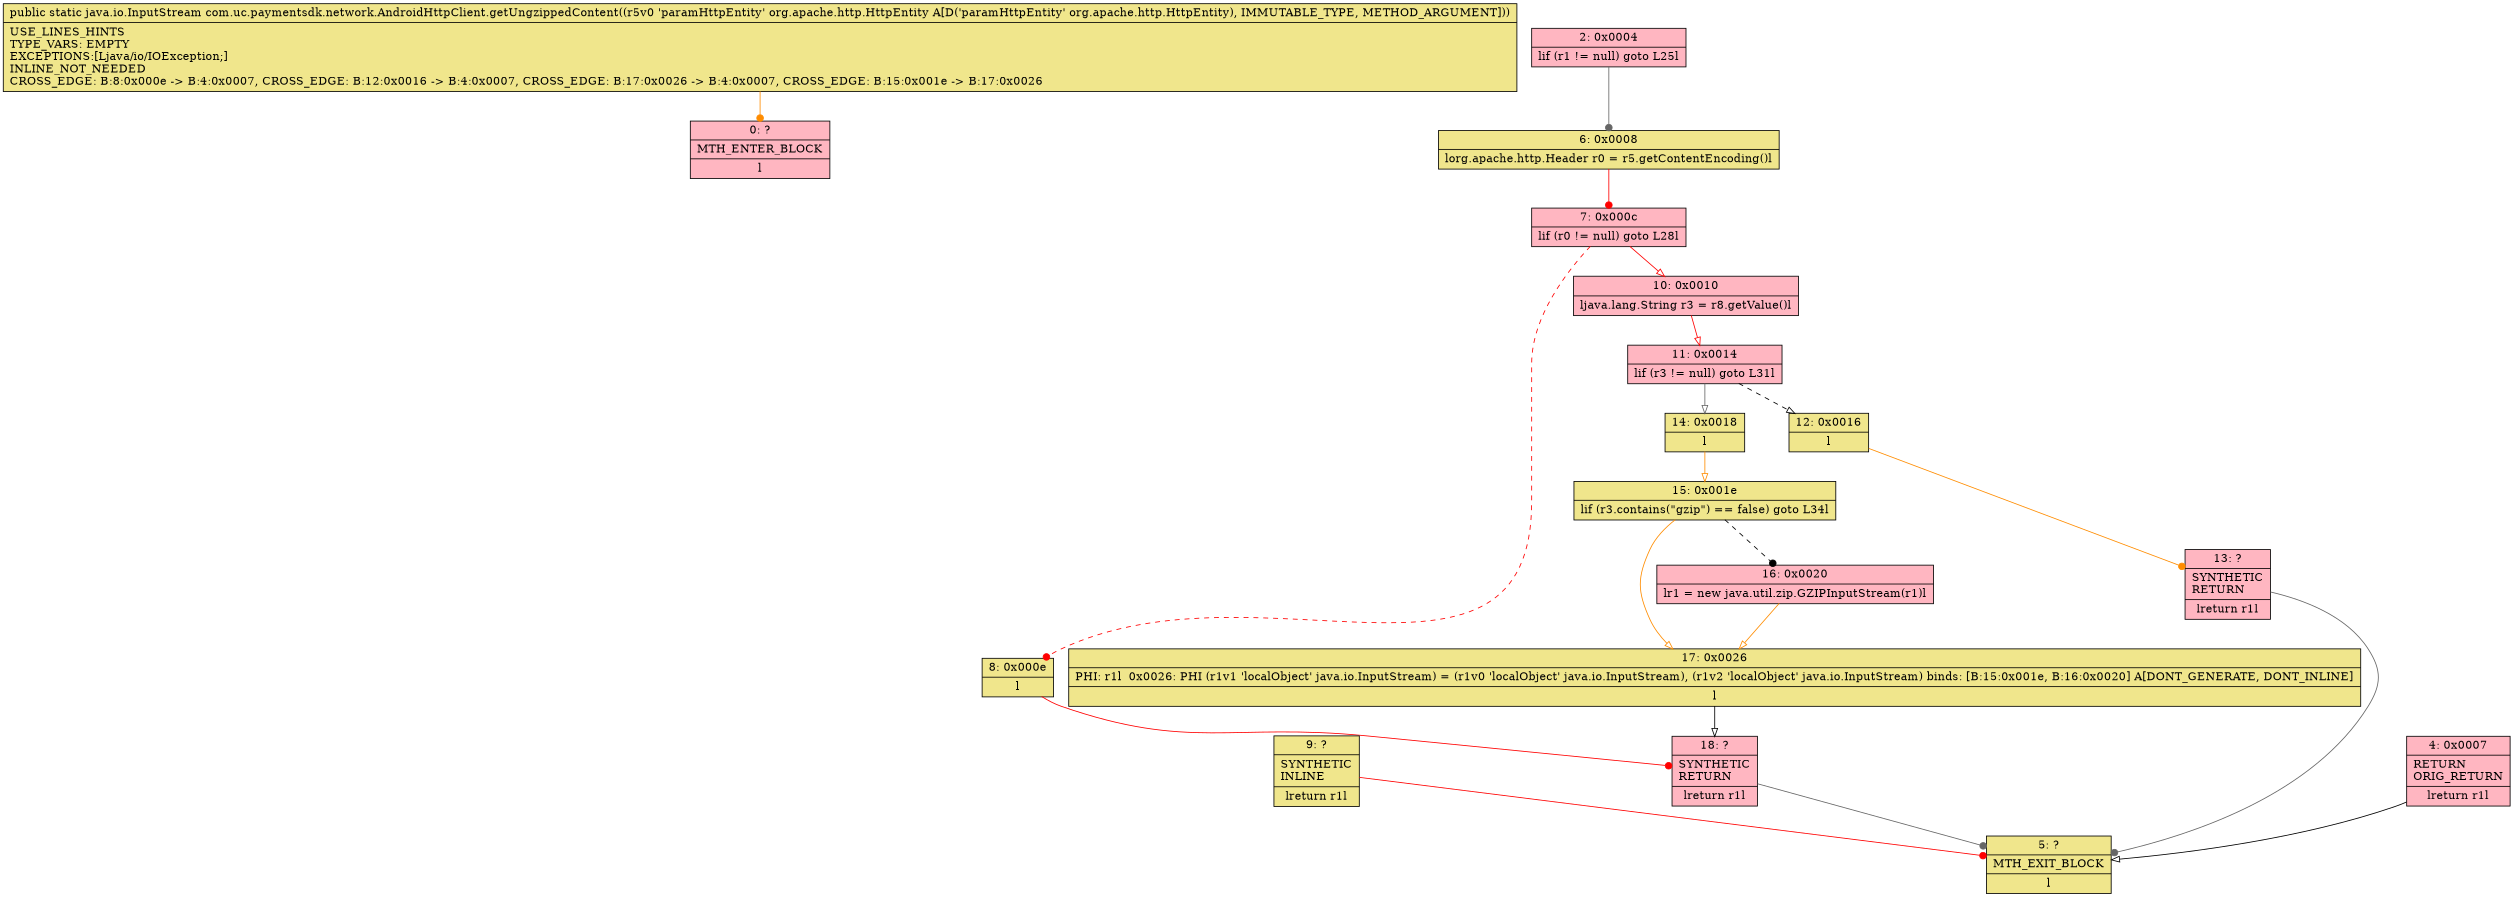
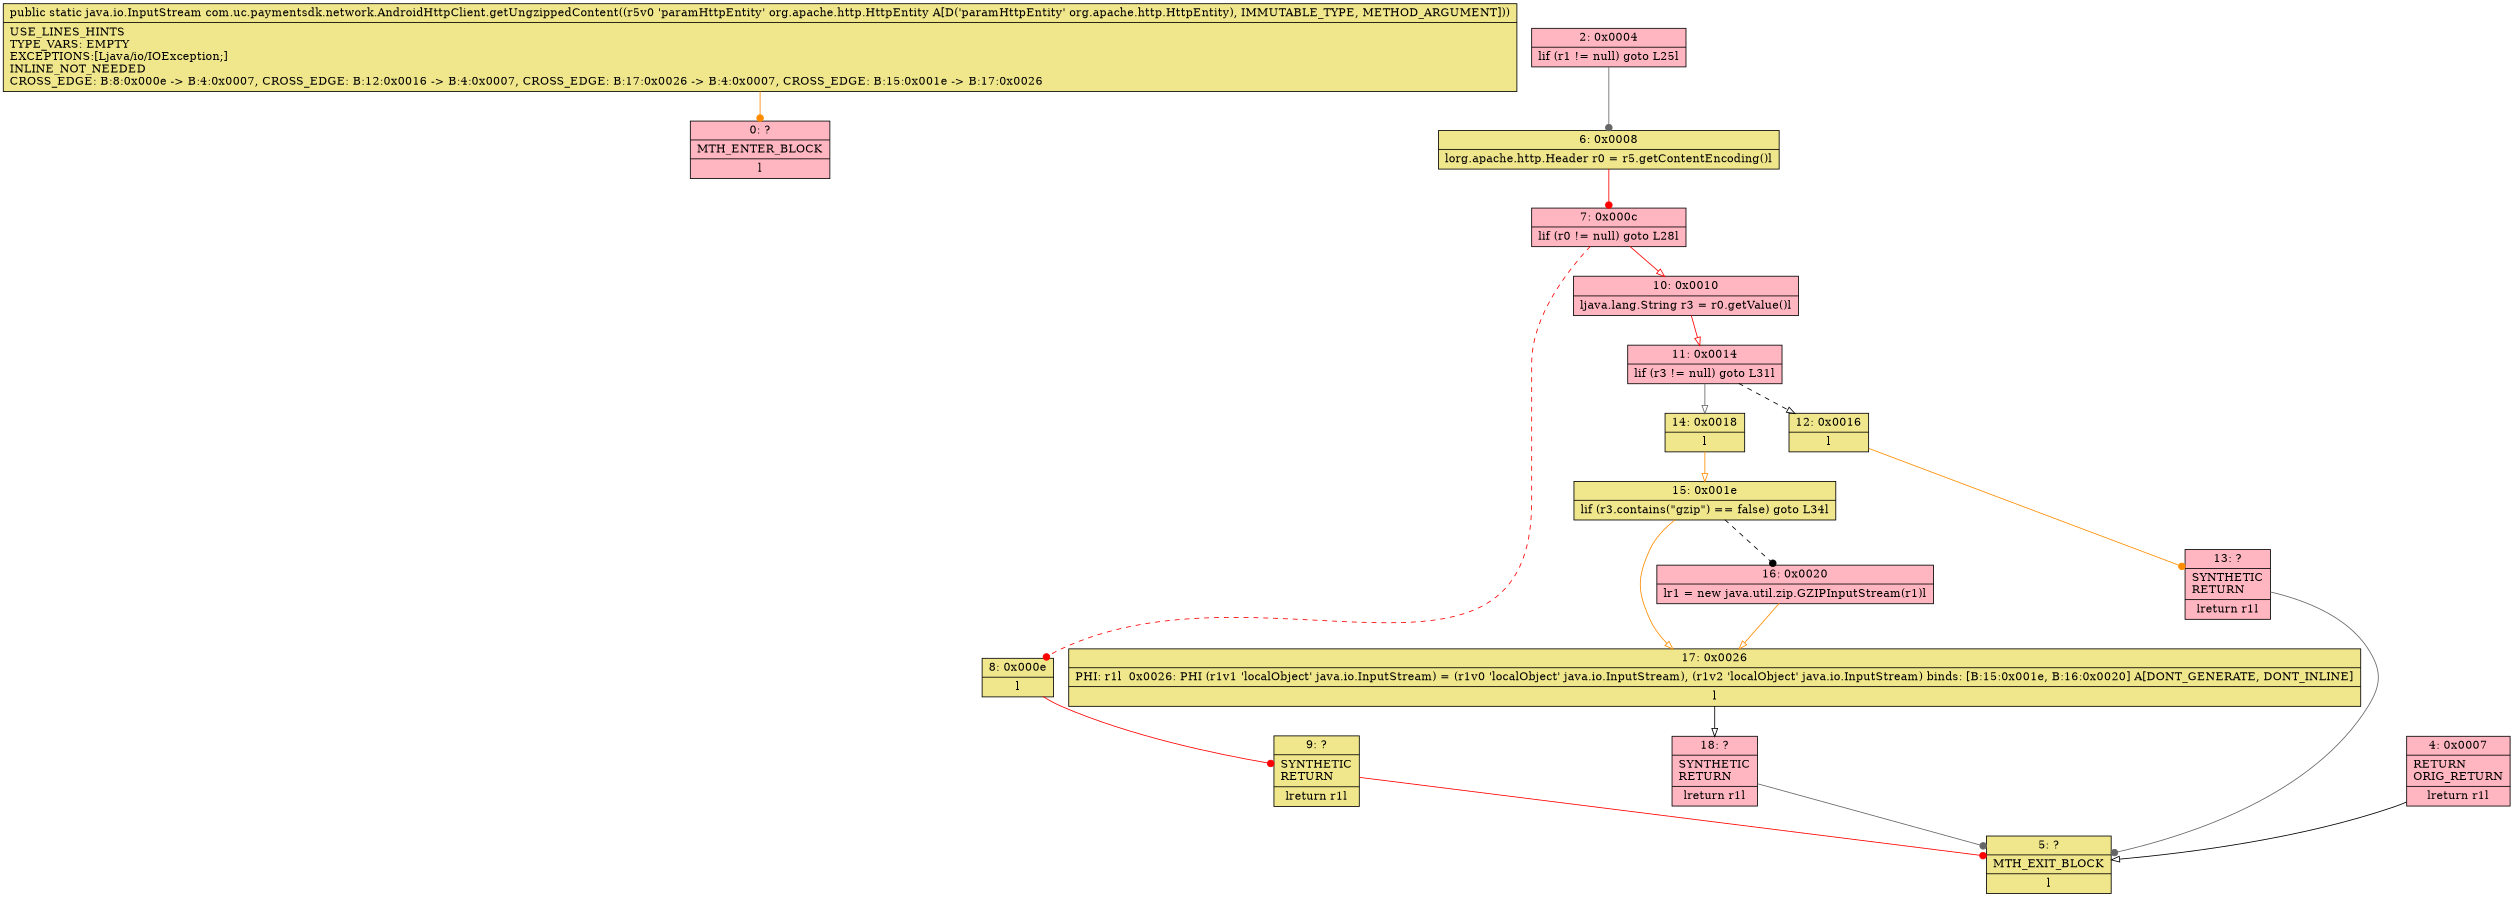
(1686, 305) -> (1686, 305)
(1351, 735) -> (1153, 738)
(1303, 777) -> (1307, 777)
